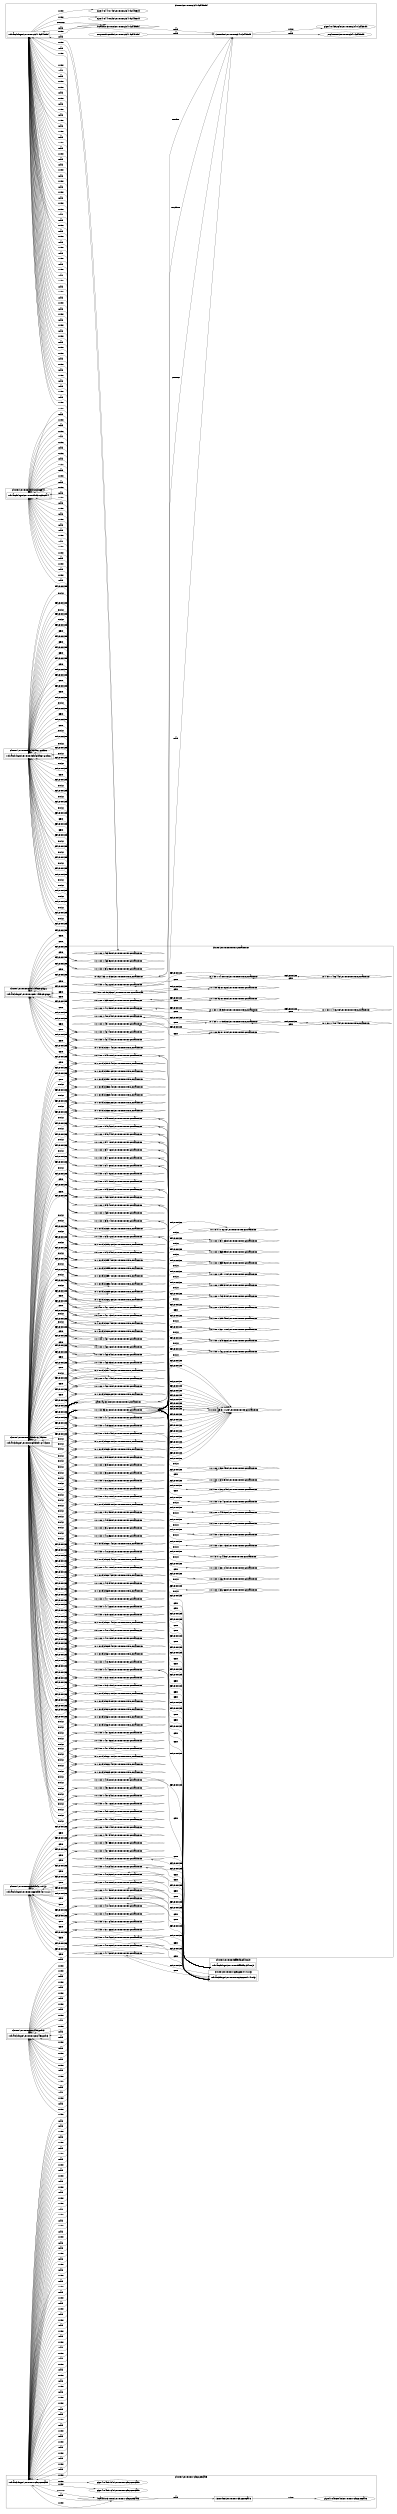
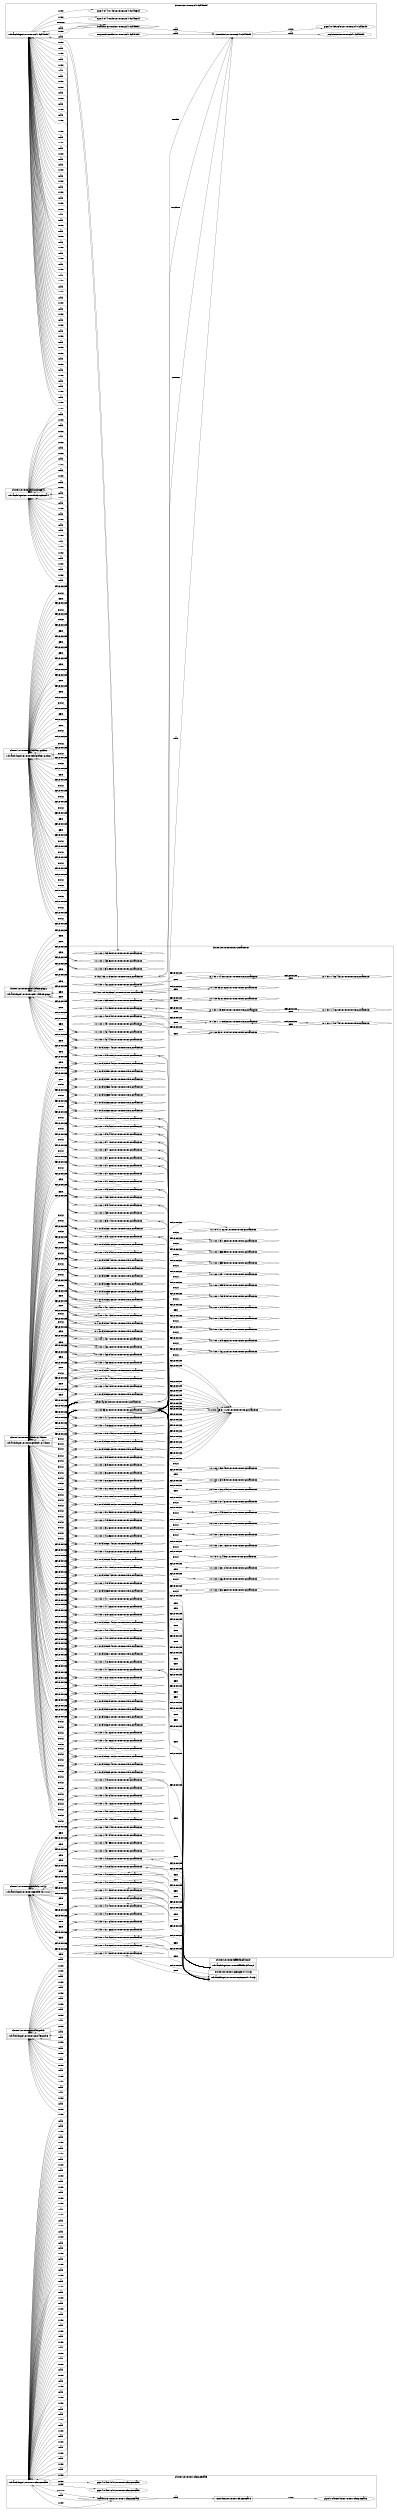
(68, 554) -> (68, 496)
(173, 1737) -> (68, 936)
